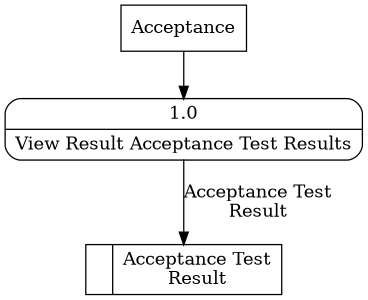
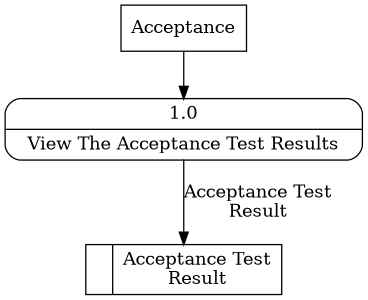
(184, 144) -> (184, 144)
